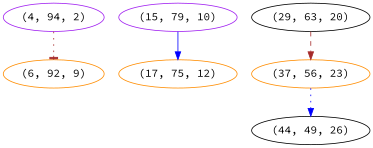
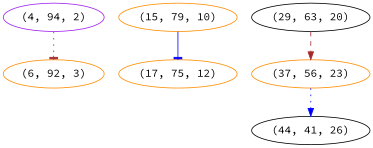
(178, 17) -> (178, 17)
(178, 42) -> (178, 44)
(54, 74) -> (54, 74)
(311, 130) -> (311, 130)
